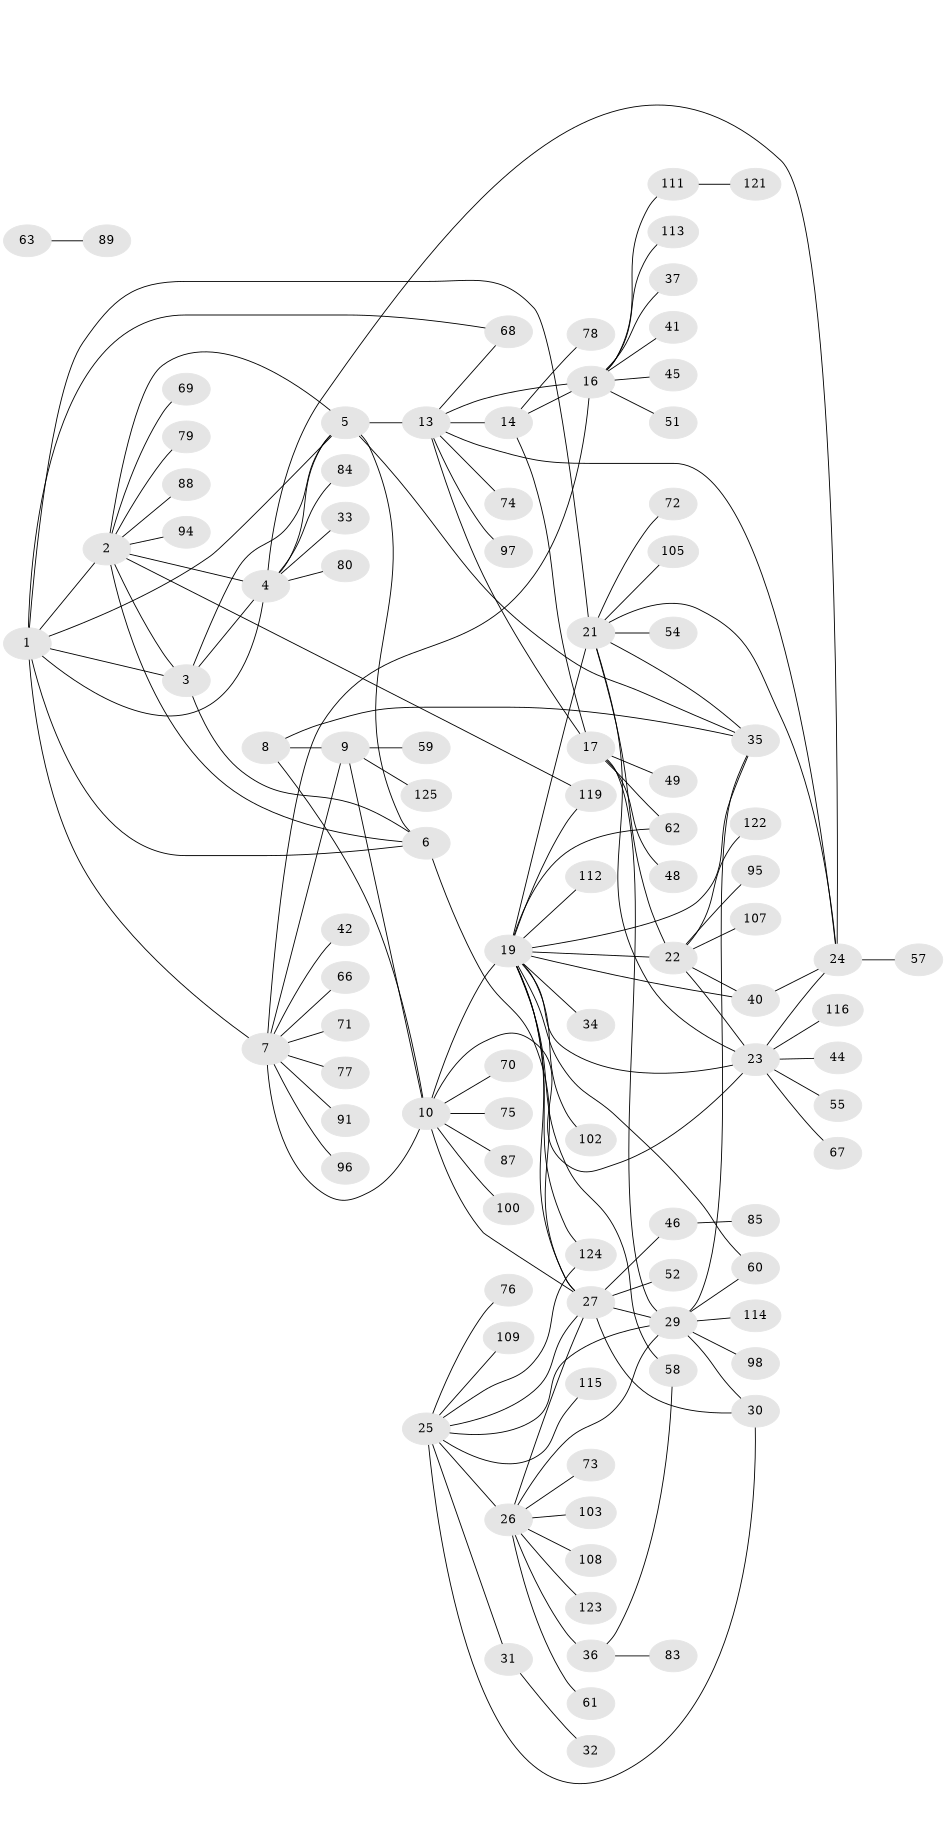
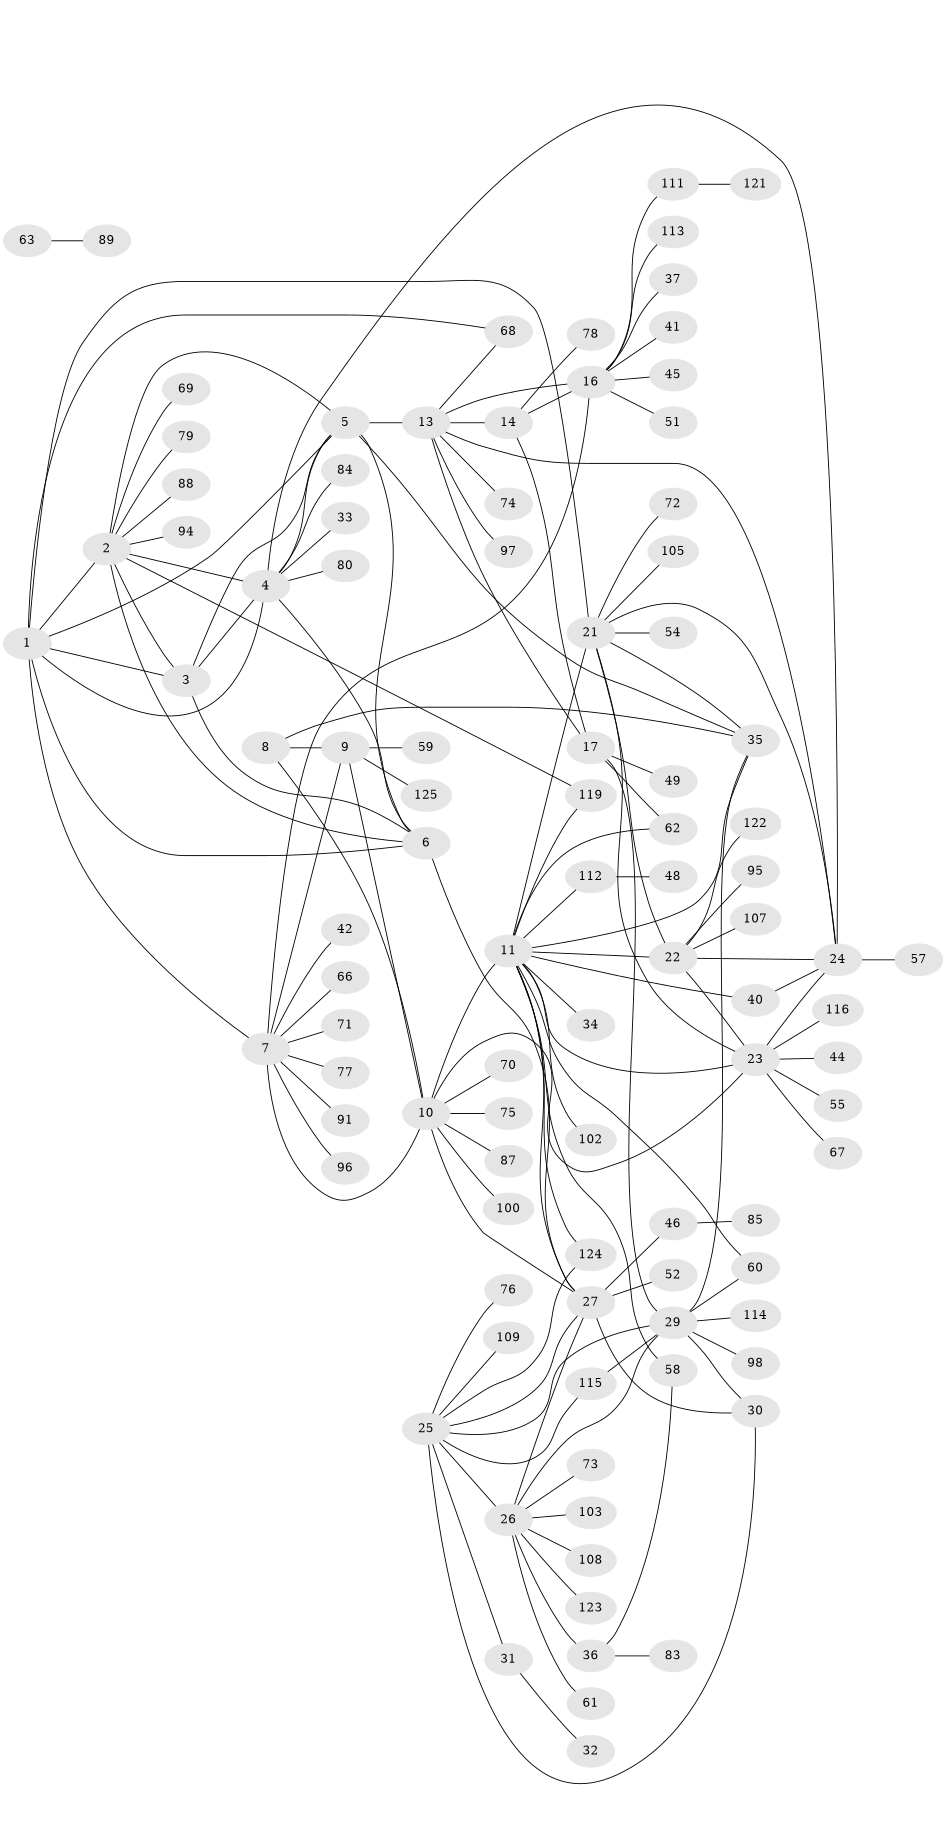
none -> (360, 708)
(640, 838) -> (629, 877)
(509, 951) -> (509, 951)
(714, 979) -> (756, 959)
(628, 1312) -> (632, 1353)
